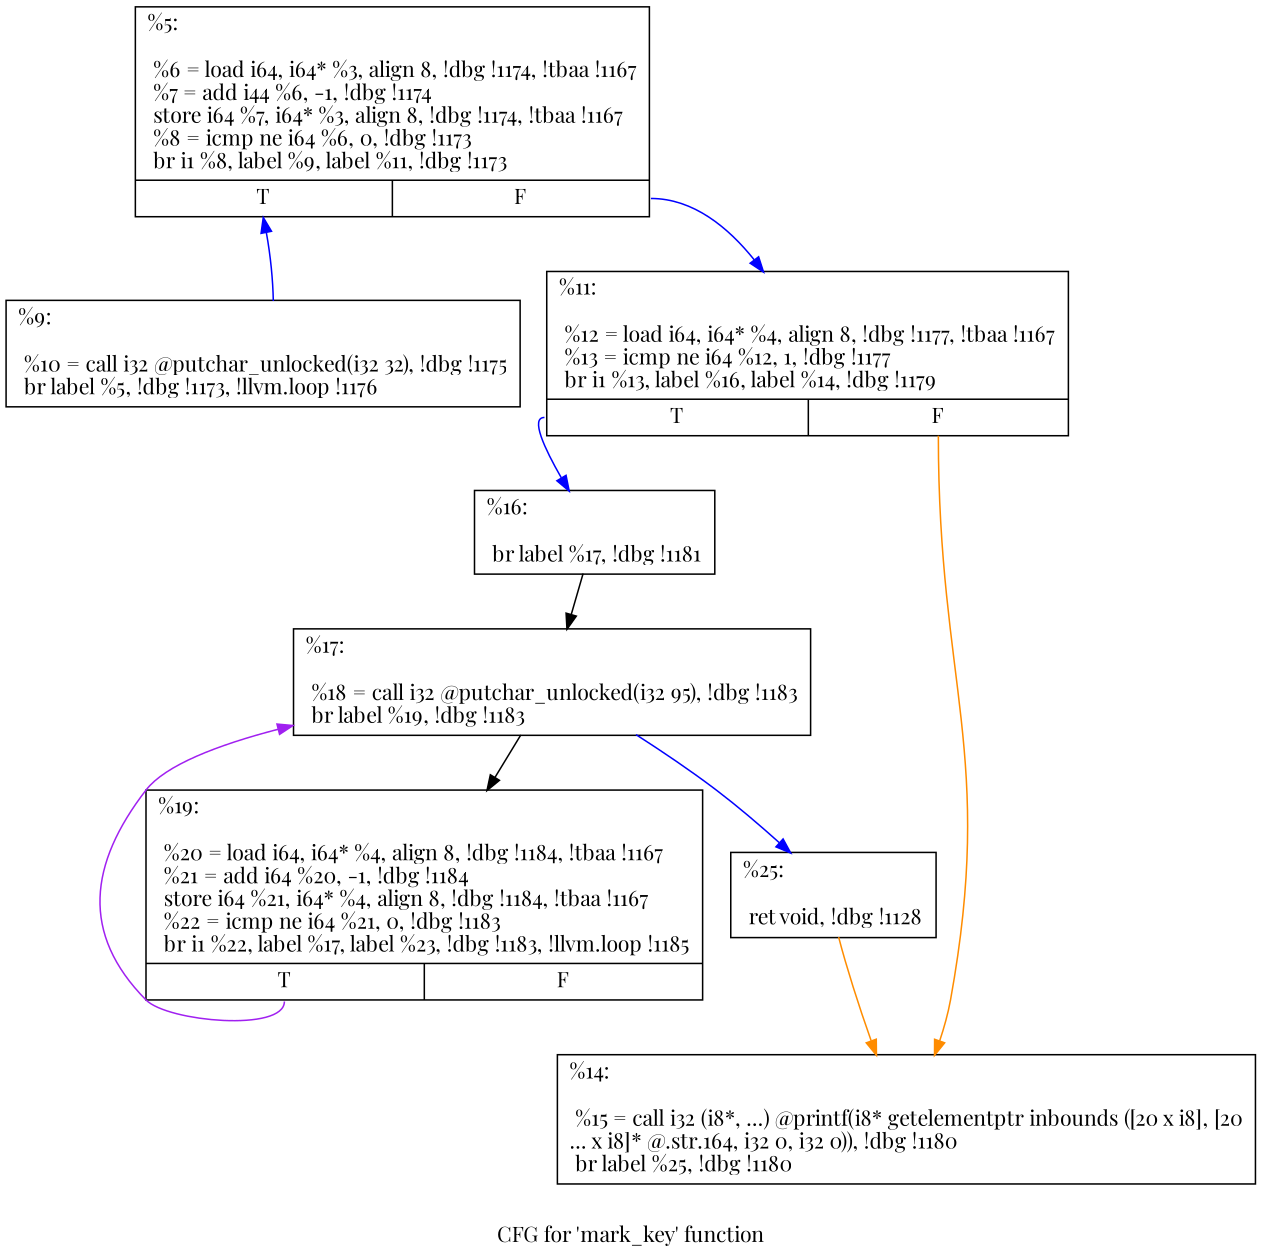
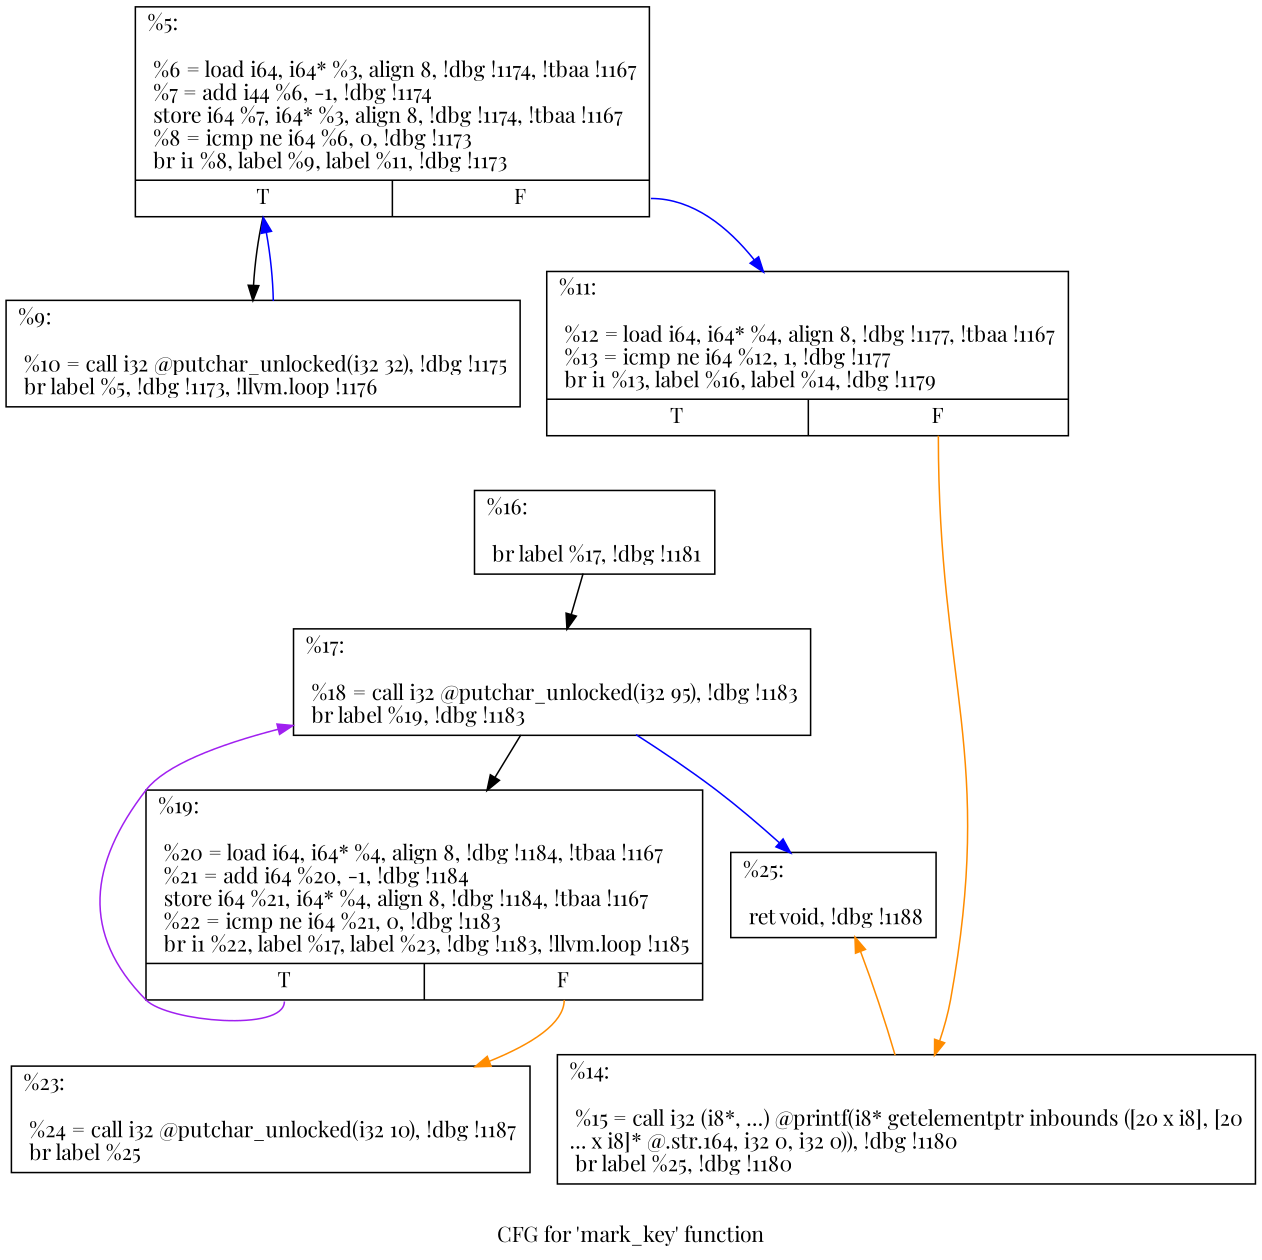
none -> (257, 251)
(545, 447) -> none
(833, 918) -> (833, 918)
(854, 989) -> (879, 1003)
none -> (271, 1119)
